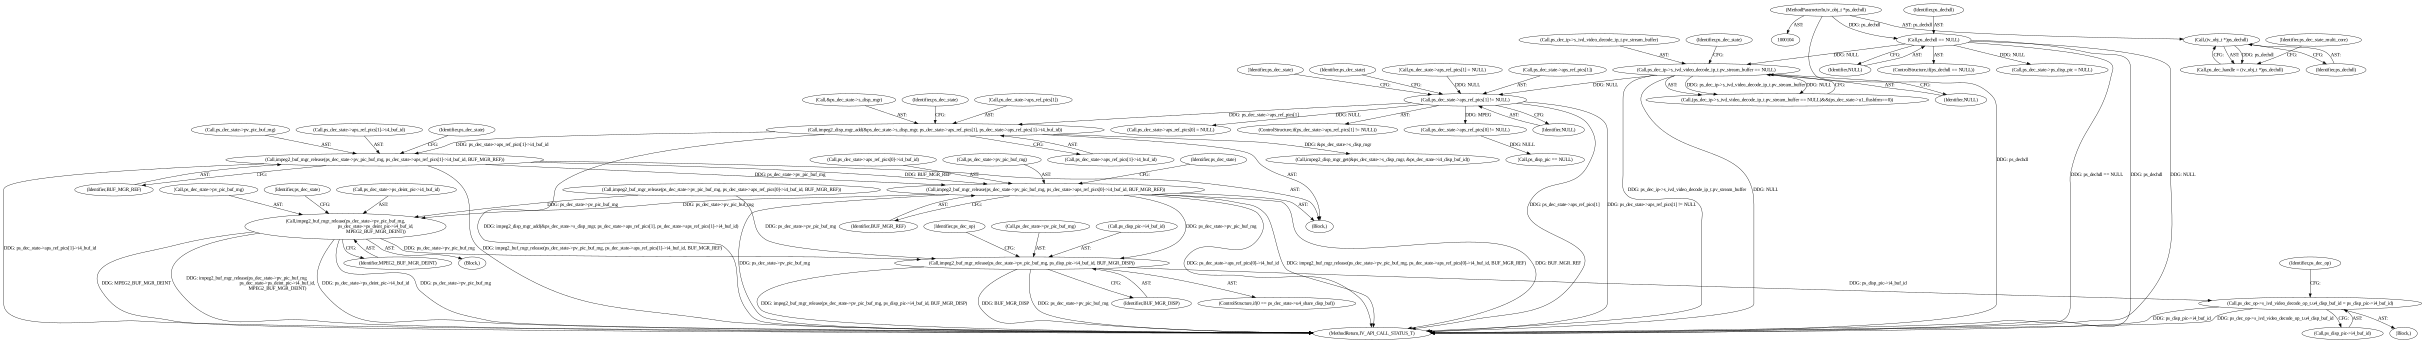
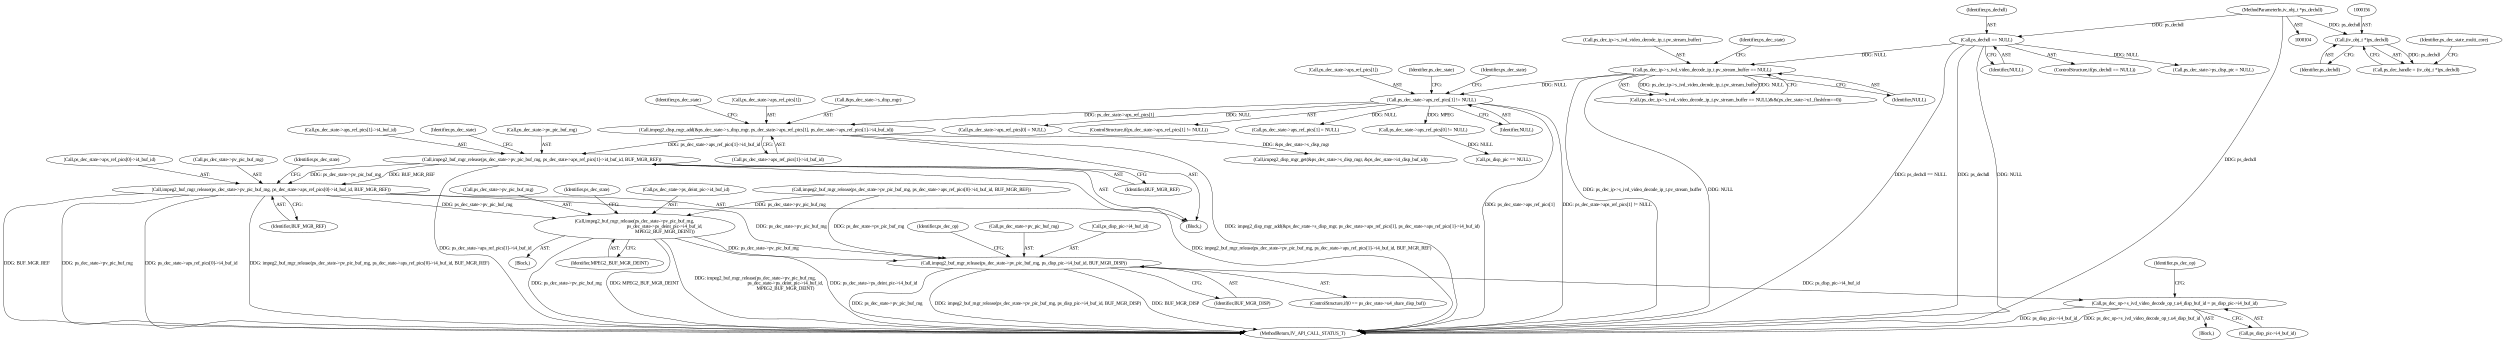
none -> (2362, 10)
(1917, 25) -> (2345, 25)
(1453, 84) -> (1365, 115)
